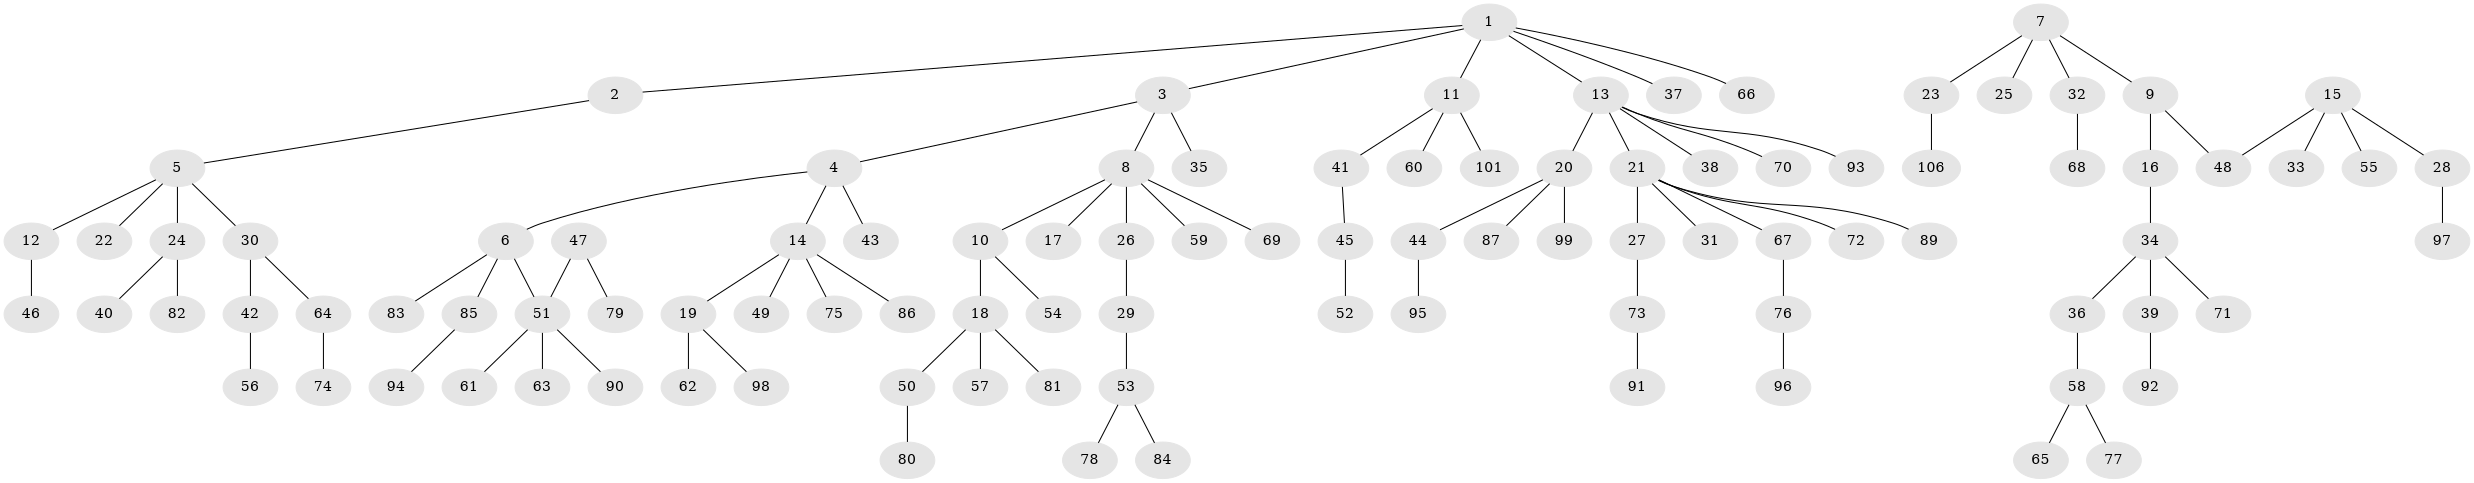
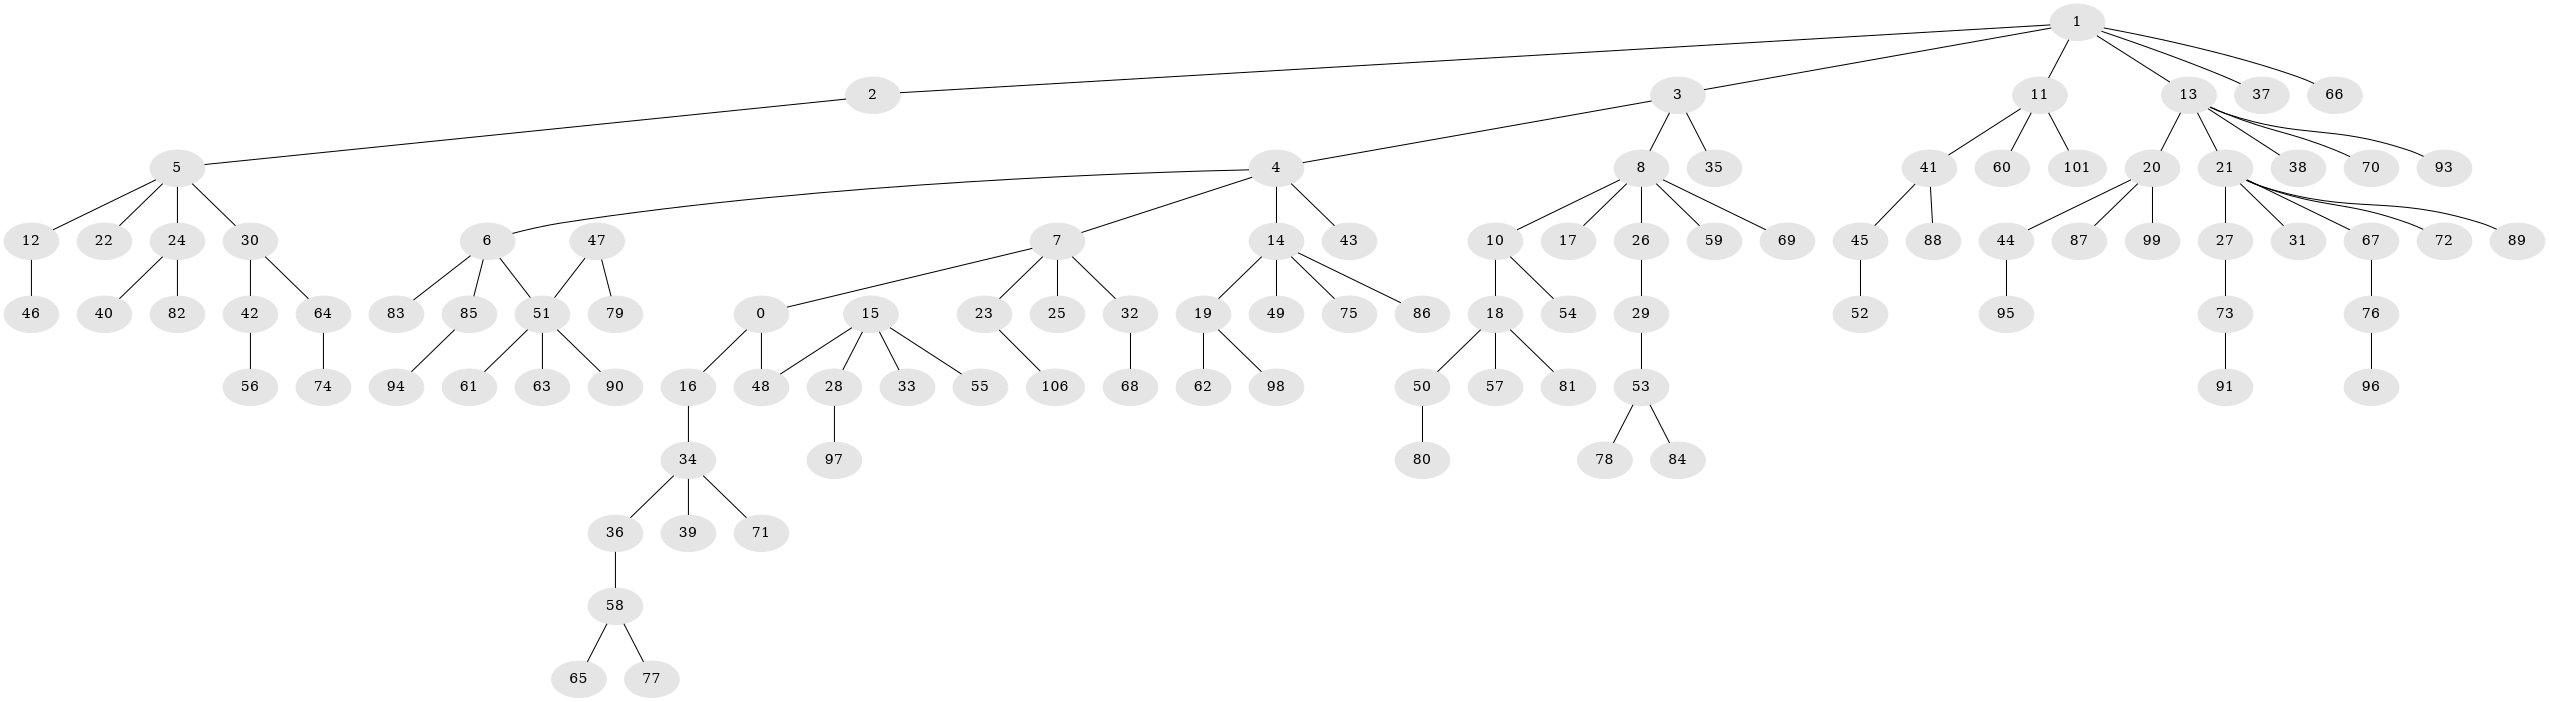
(2150, 95) -> (761, 314)
none -> (1167, 205)
none -> (1933, 241)
(2150, 387) -> none
